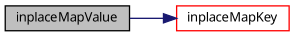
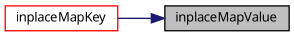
(147, 18) -> (134, 18)
